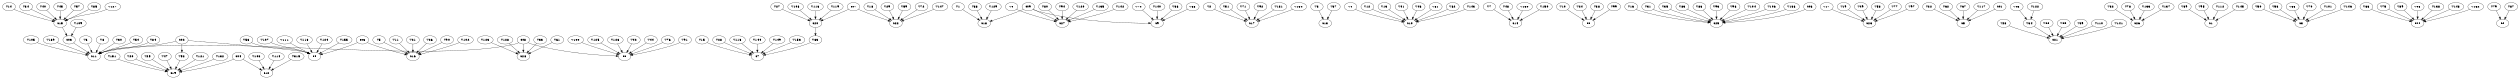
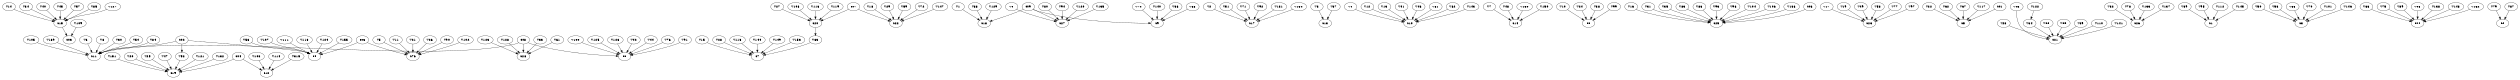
(1120, 7) -> none
(2022, 14) -> (2023, 29)
(81, 48) -> none
(413, 56) -> (413, 56)
